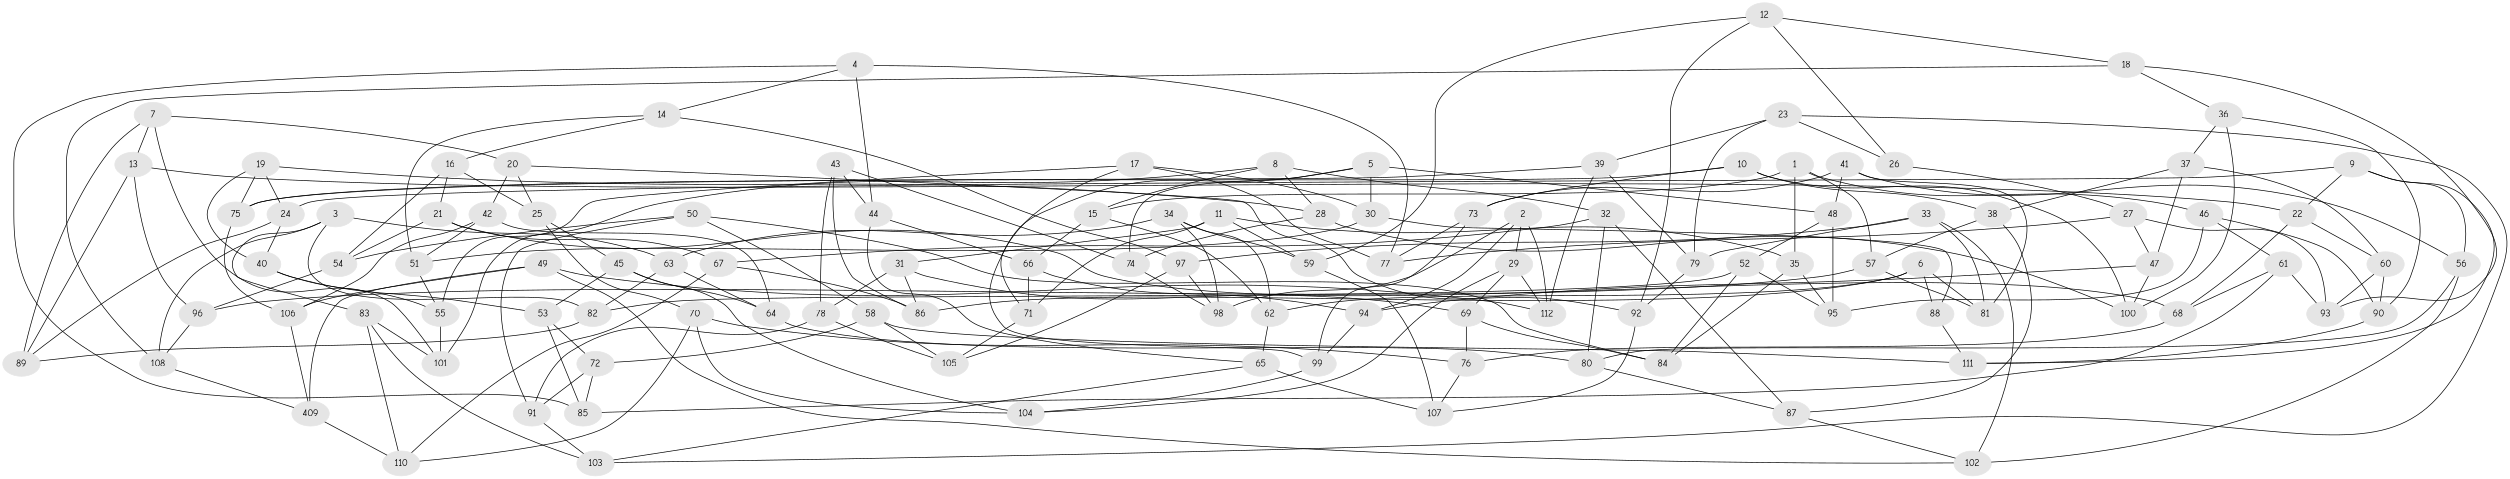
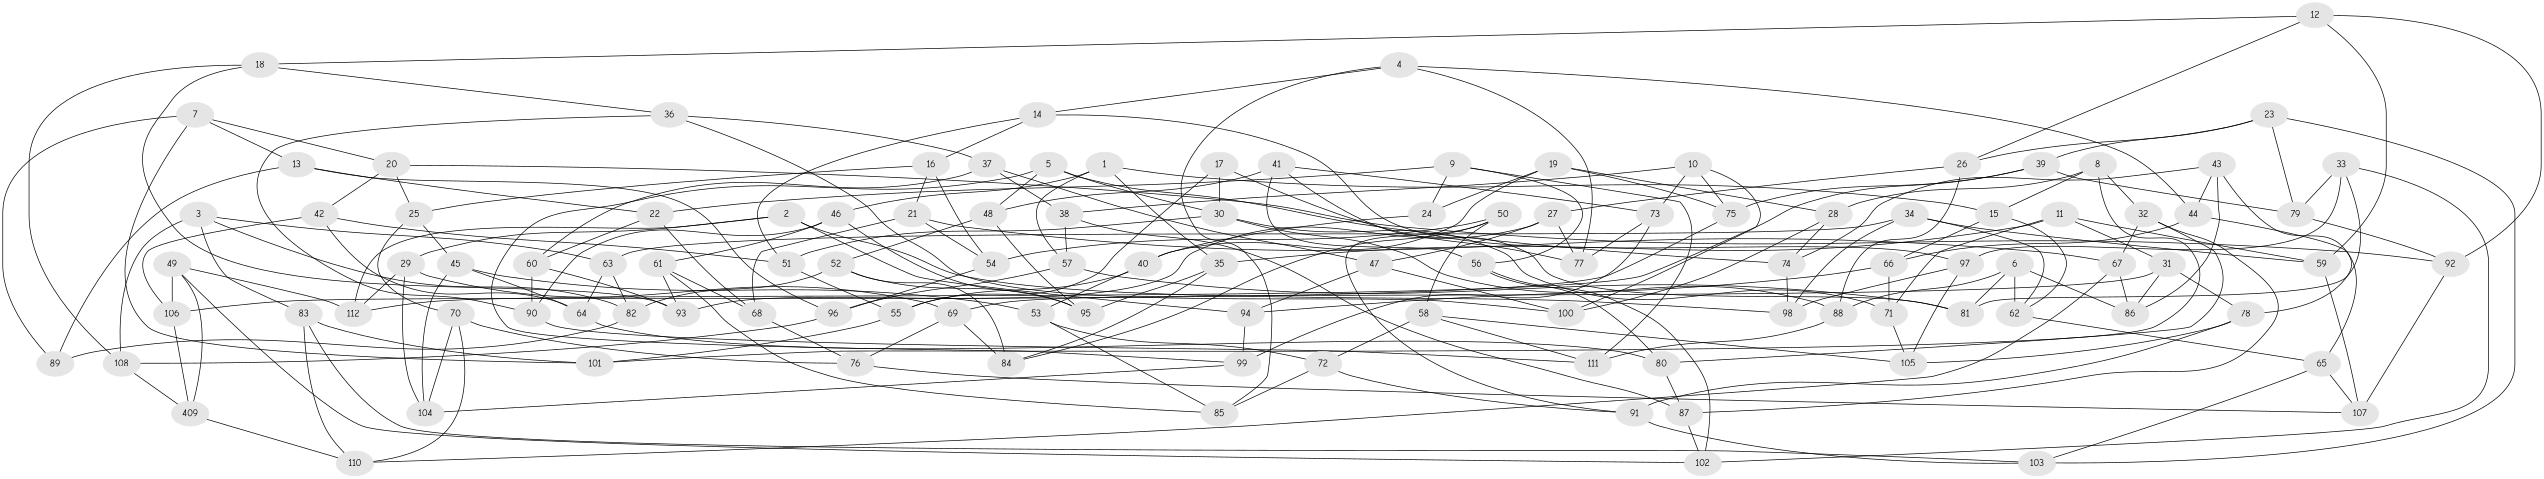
(1042, 208) -> (1535, 278)
none -> (1918, 236)
(145, 276) -> none
